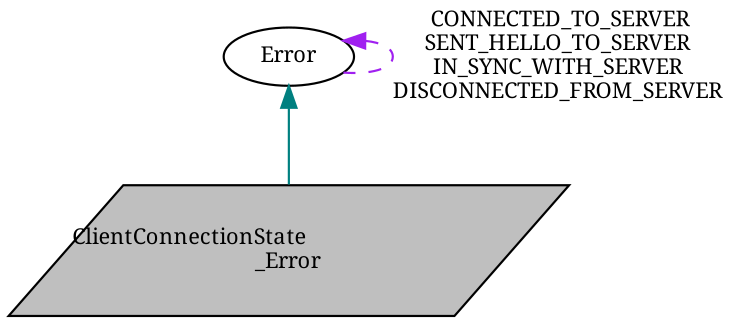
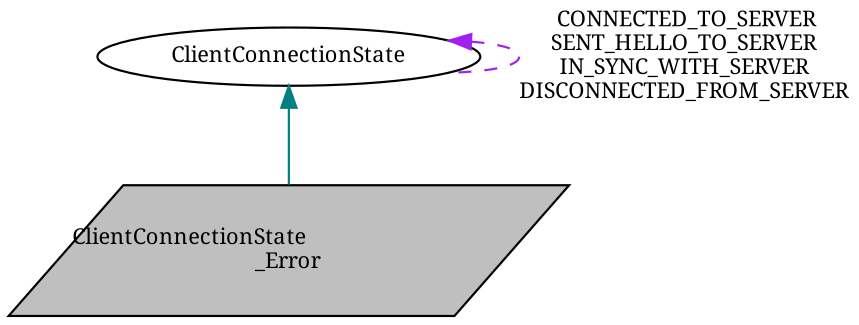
(289, 57) -> (289, 57)
